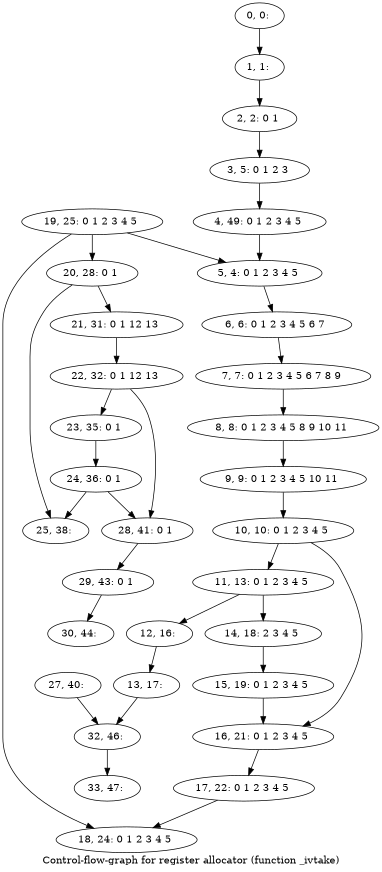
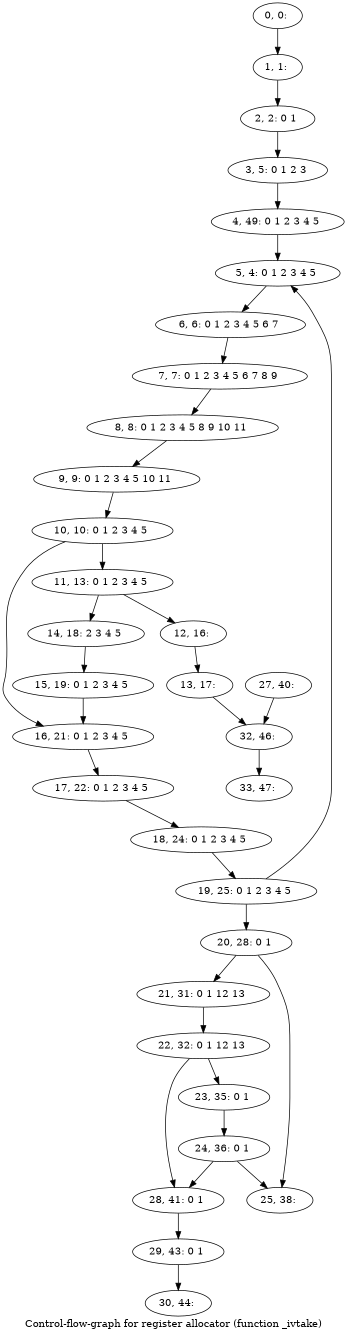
(3, 536) -> (221, 863)
